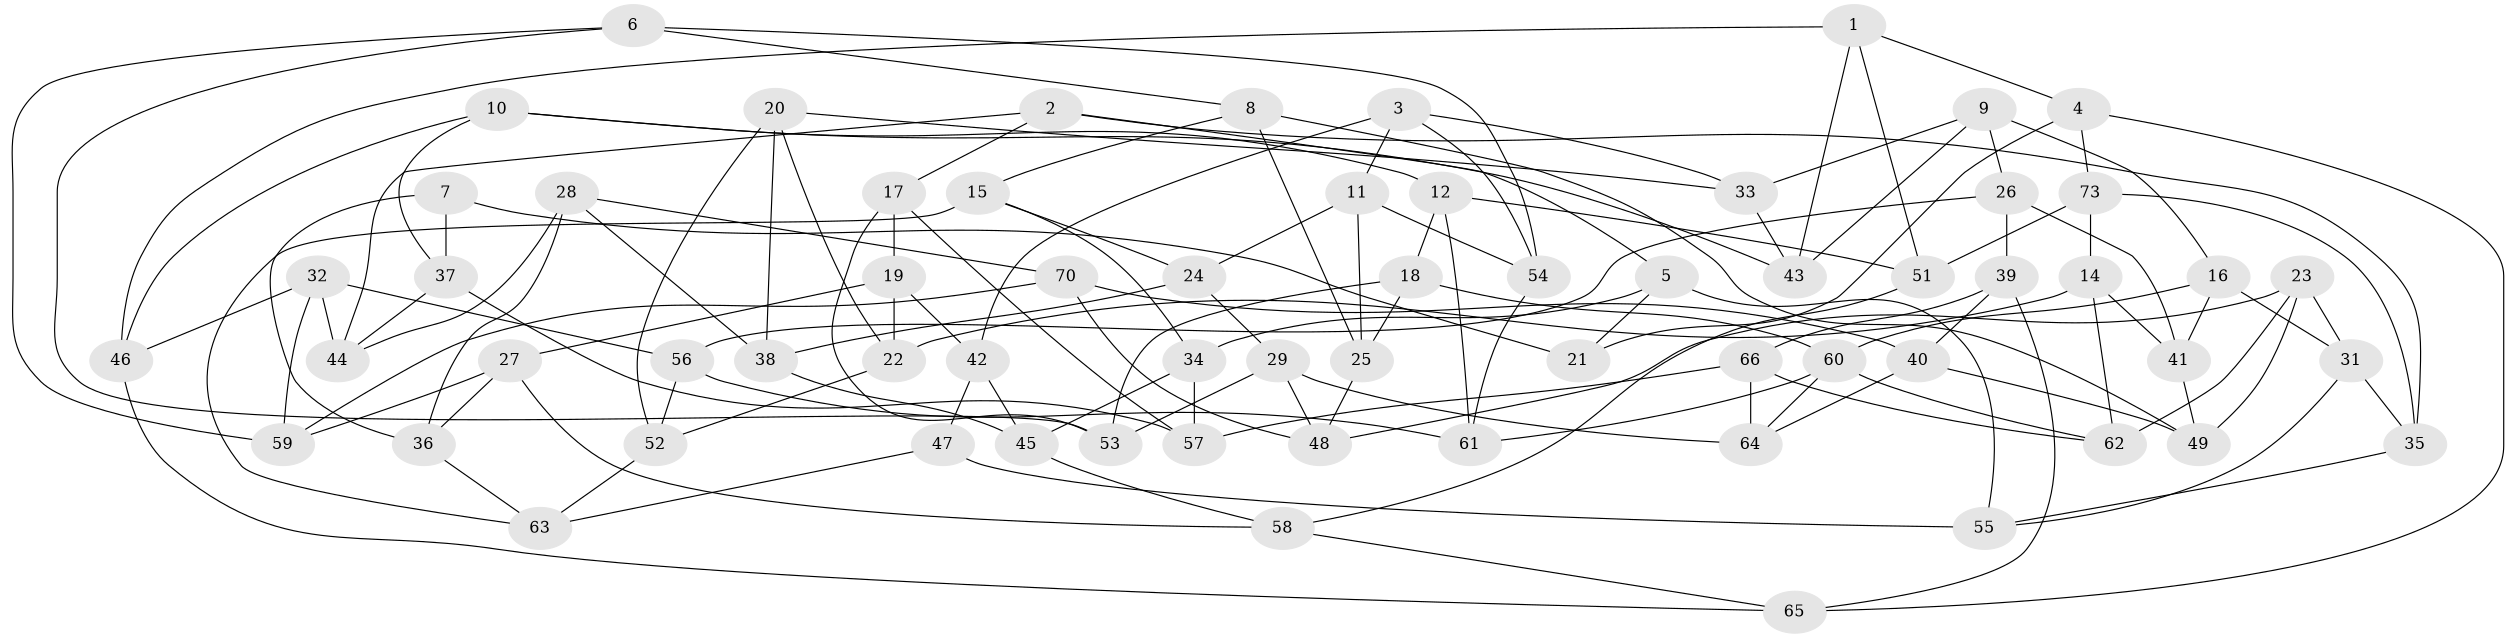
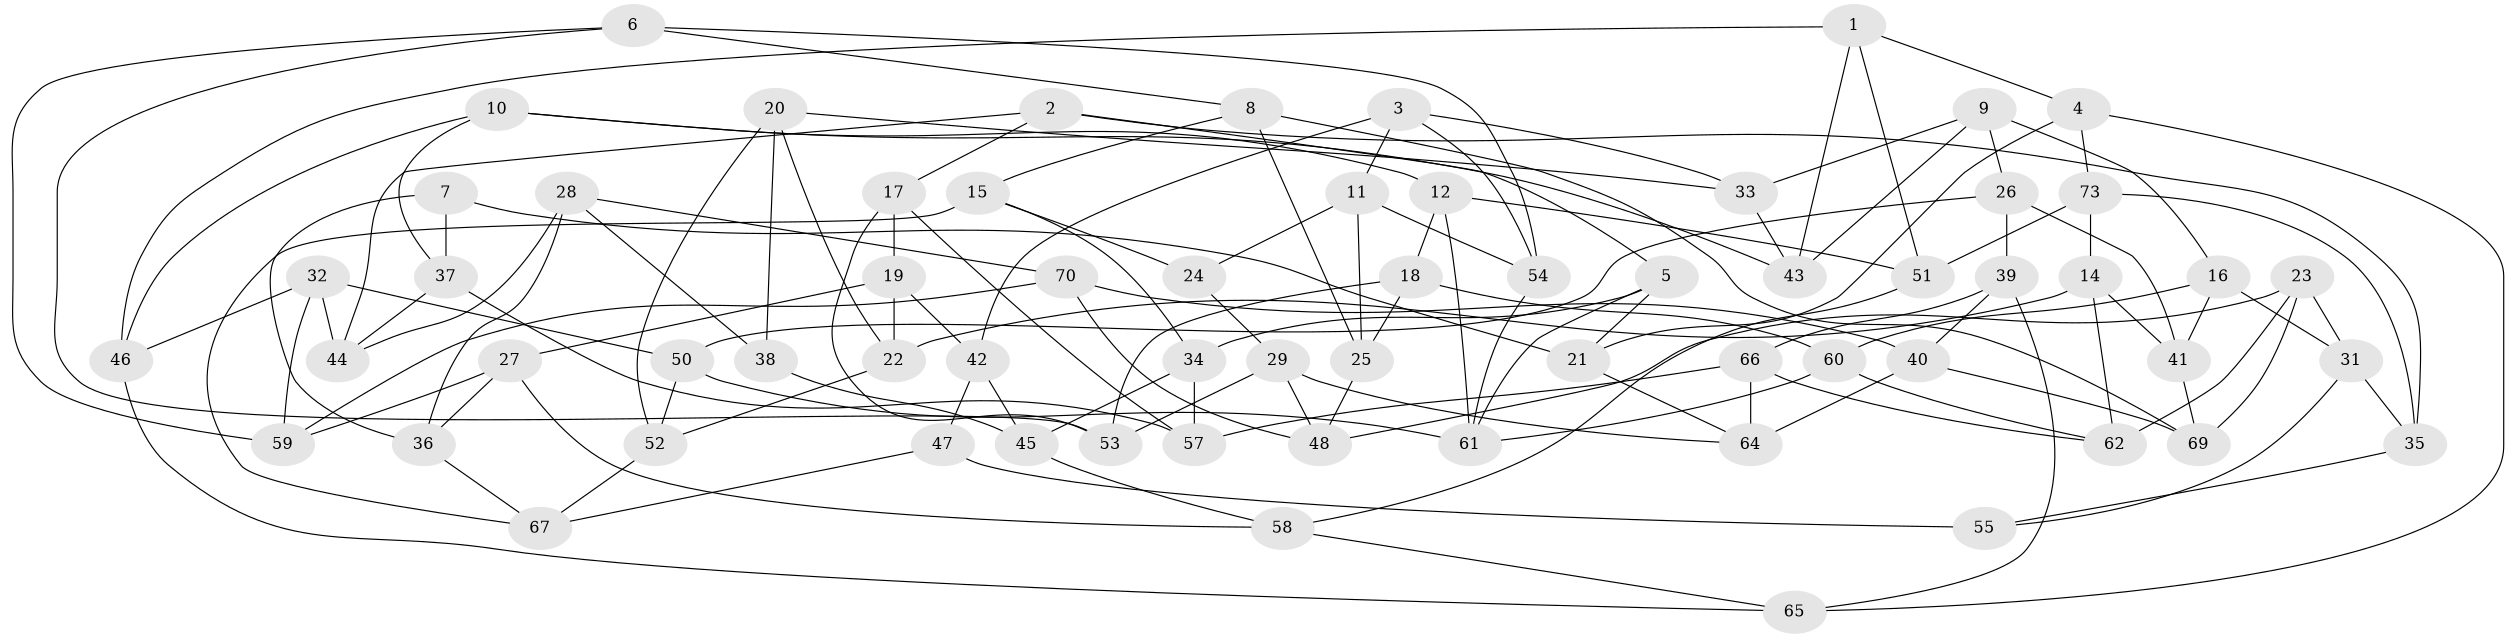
(1907, 305) -> (1542, 336)
(999, 316) -> none
(682, 361) -> (682, 361)
(1793, 403) -> (1665, 403)
(2199, 445) -> (2199, 445)
(540, 528) -> (540, 528)
